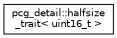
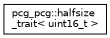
(59, 19) -> (55, 19)
